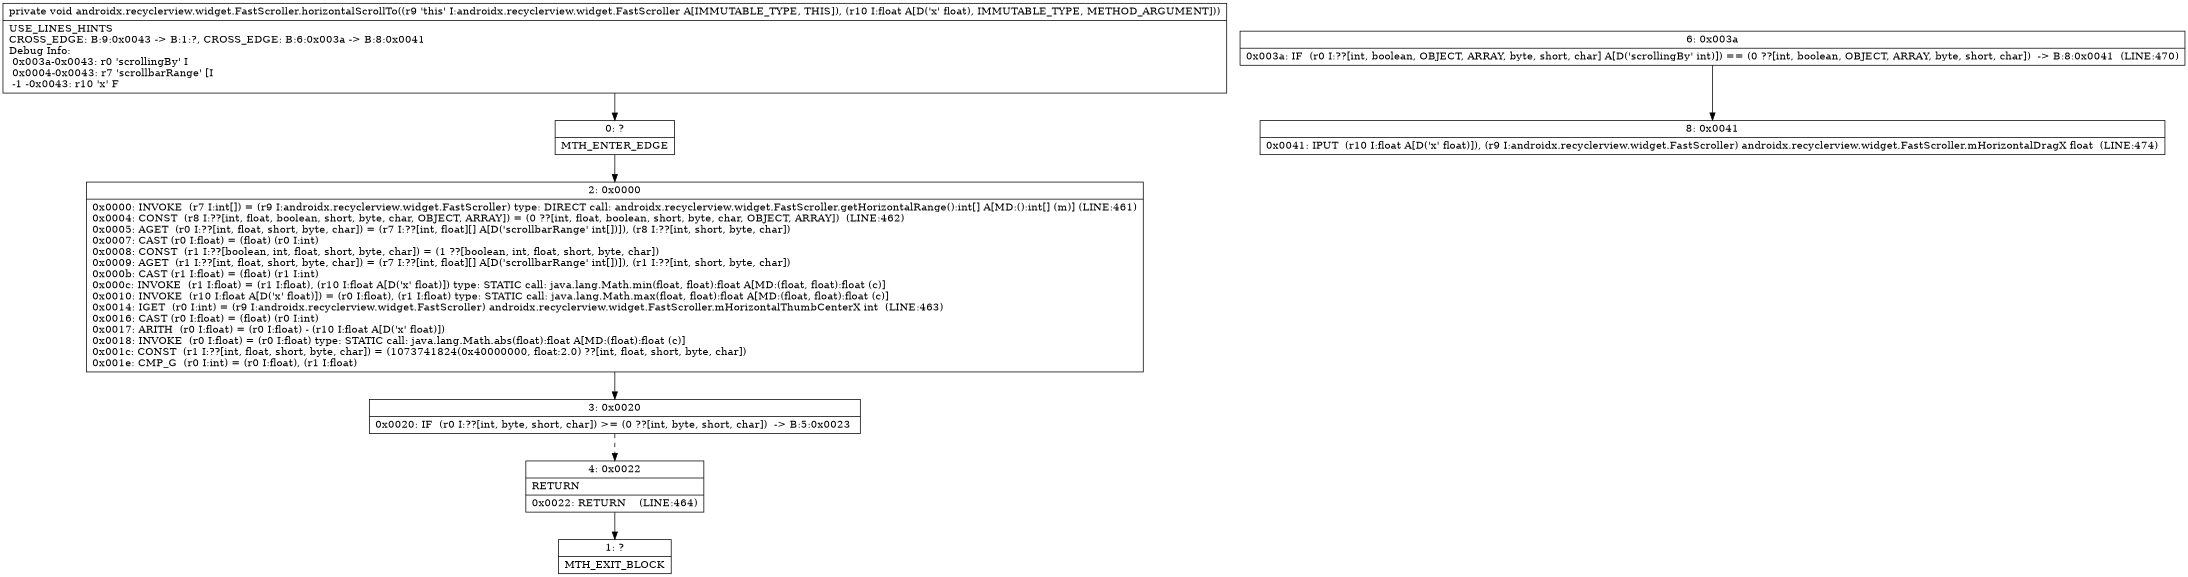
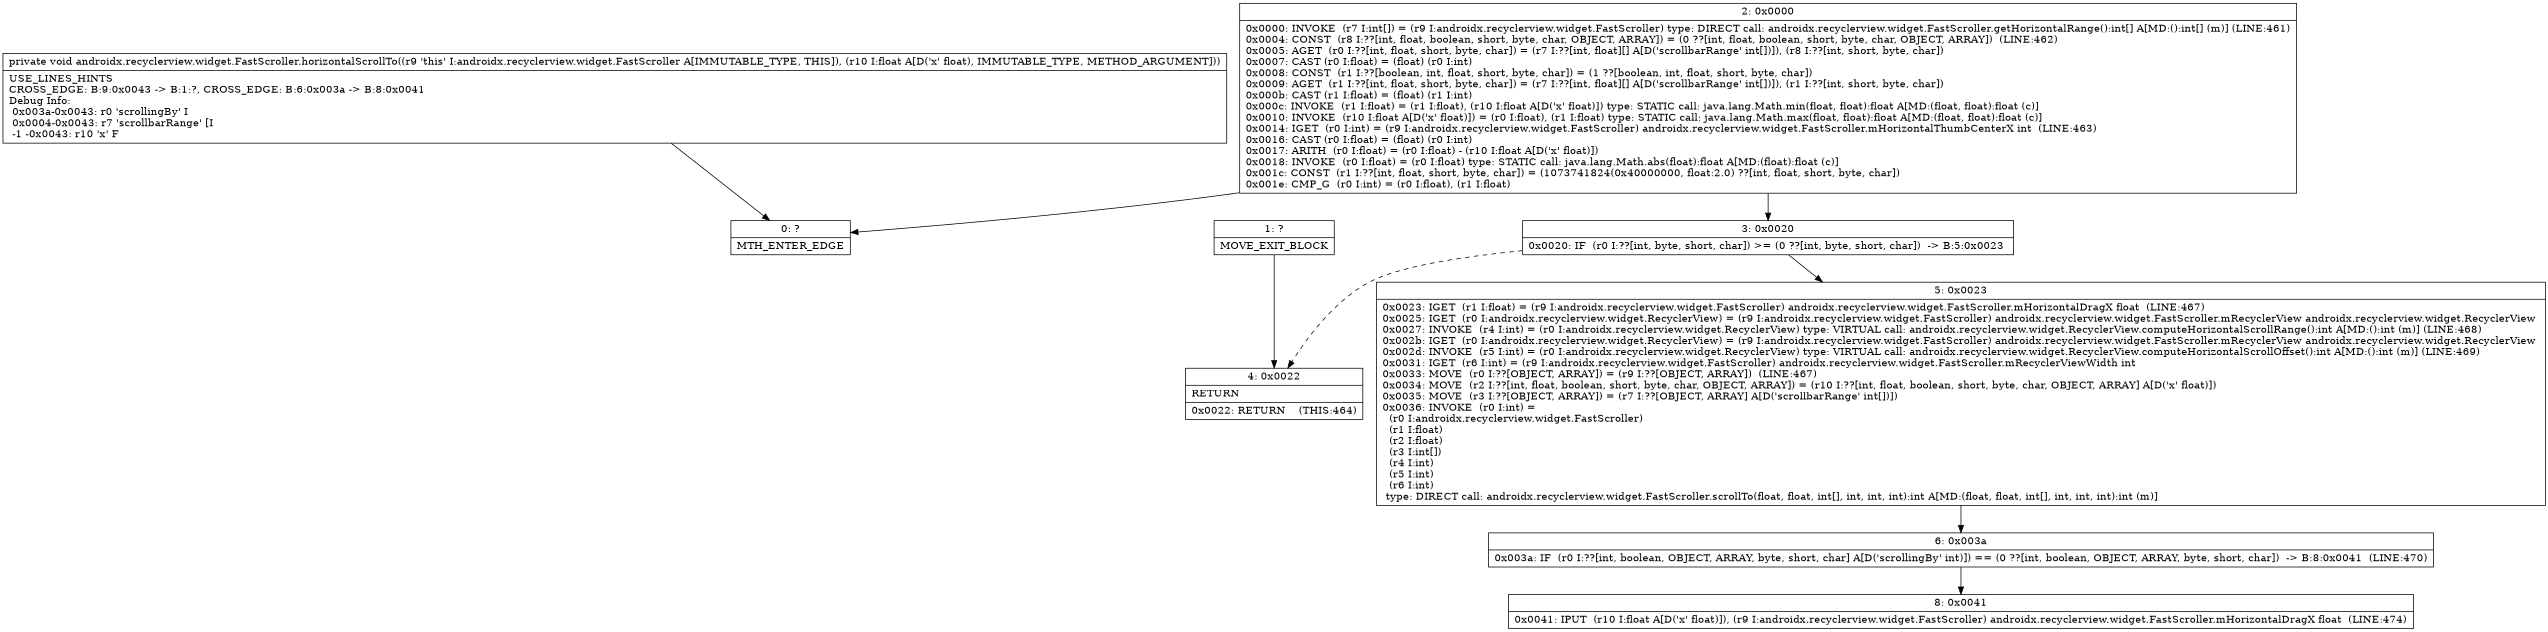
(615, 164) -> (1049, 215)
none -> (1961, 394)
(615, 503) -> (1274, 411)
(615, 522) -> (1274, 308)
(615, 565) -> (1274, 246)
